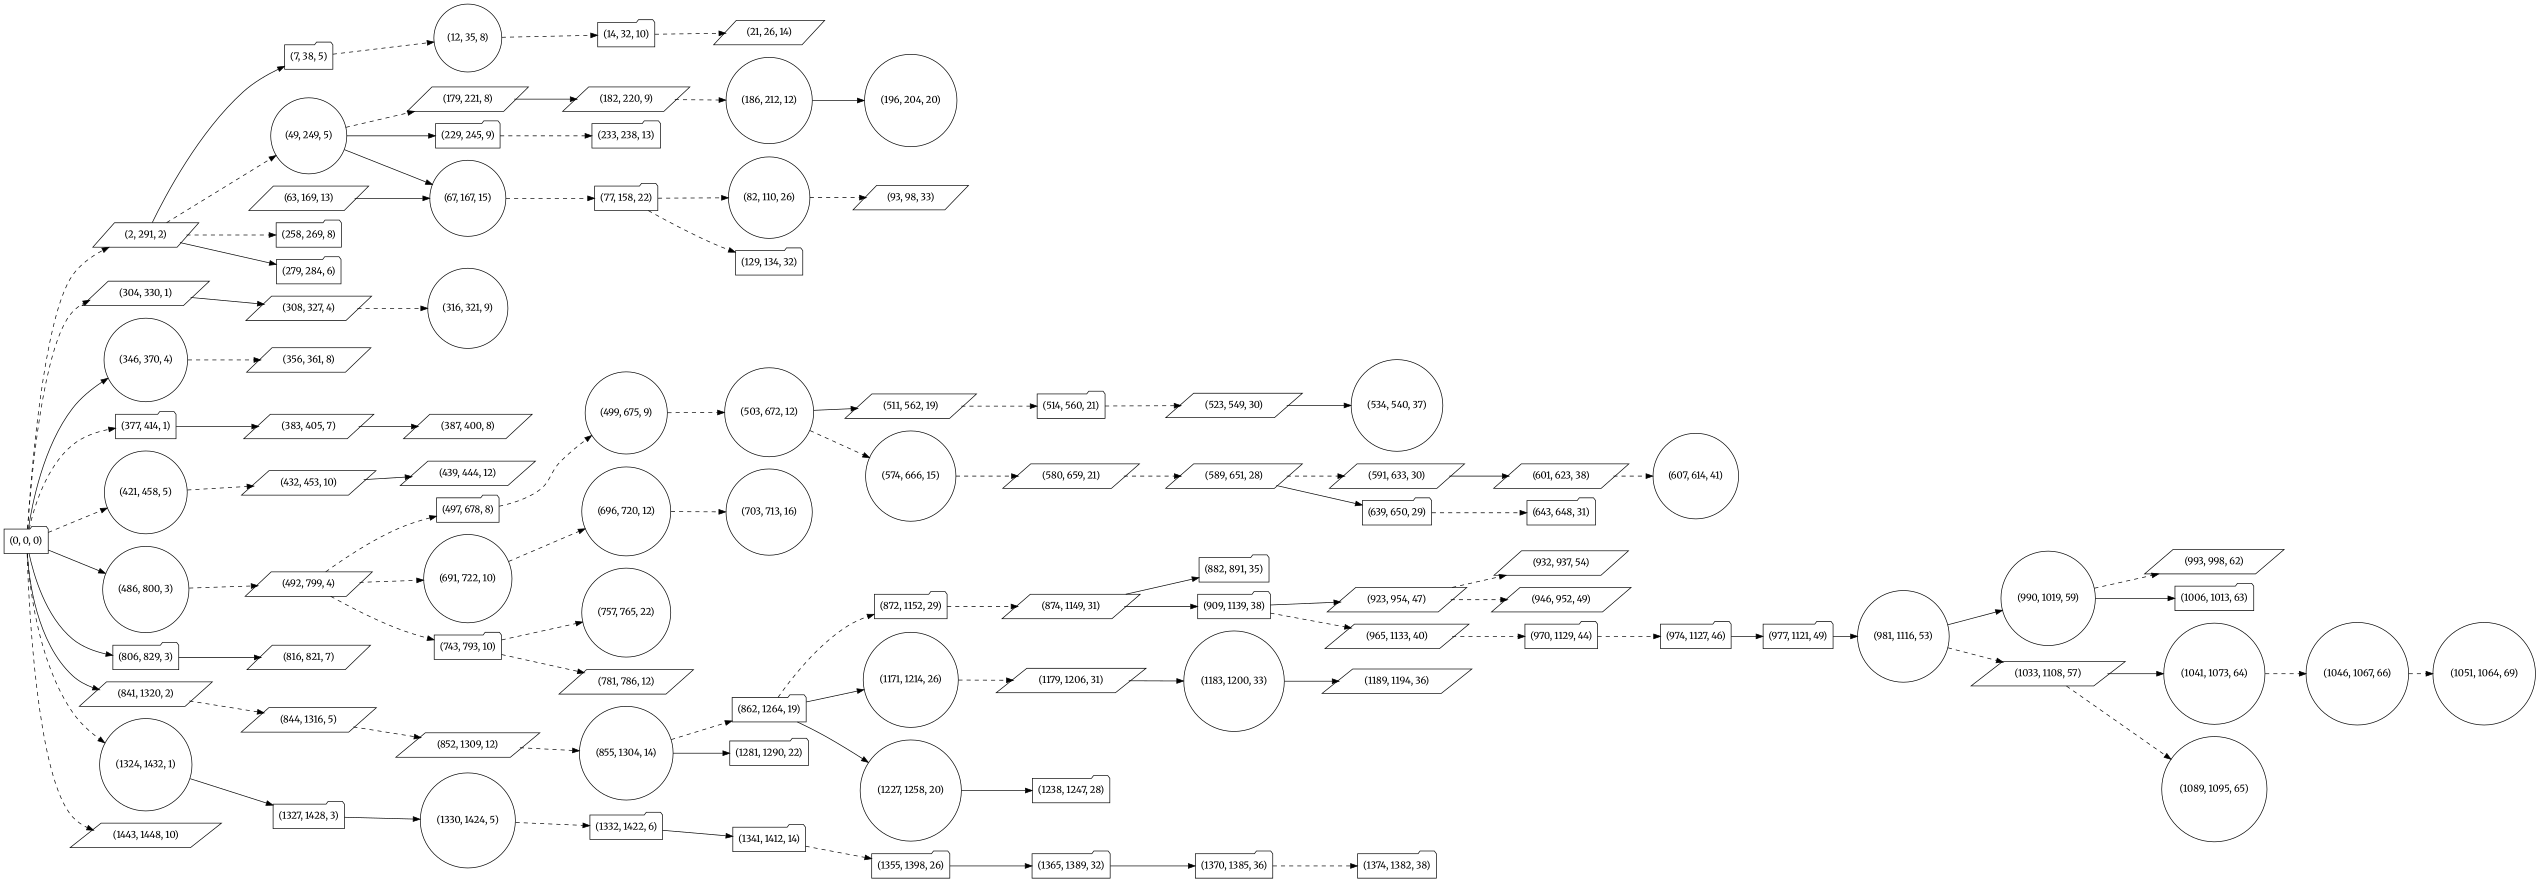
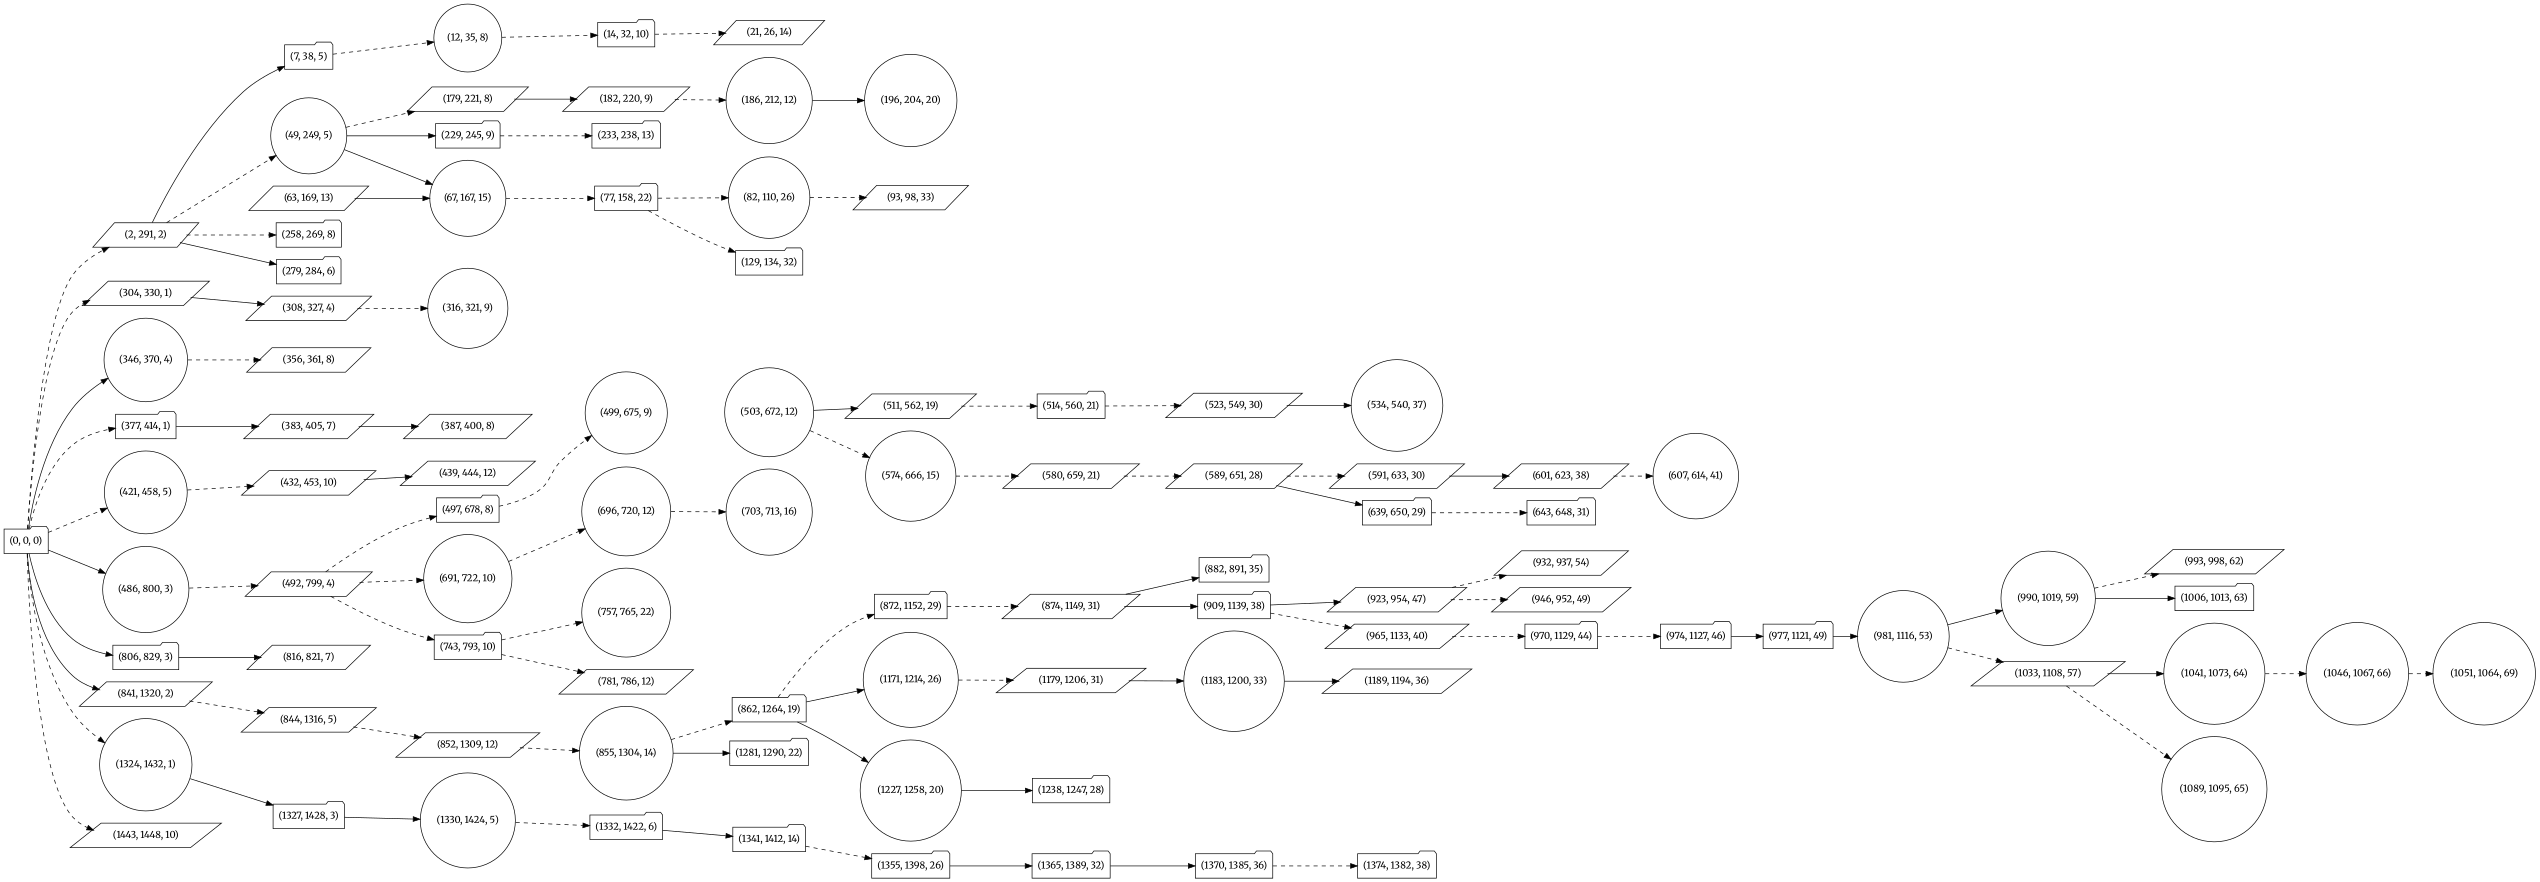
(692, 413) -> none
